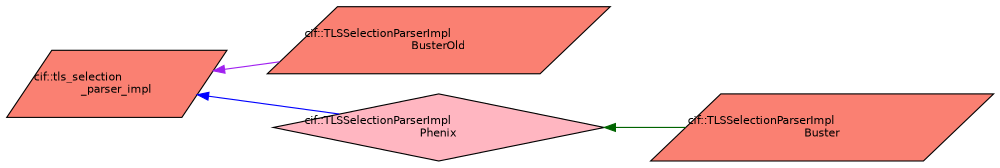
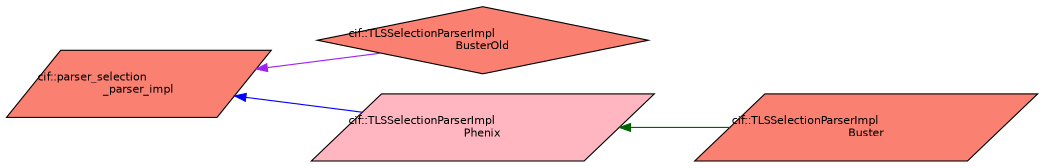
(439, 40) -> (483, 40)
(117, 84) -> (139, 84)
(439, 127) -> (483, 127)
